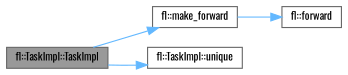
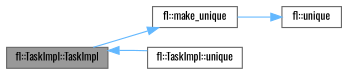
(195, 17) -> (195, 17)
(312, 17) -> (312, 17)
(122, 65) -> (133, 50)
